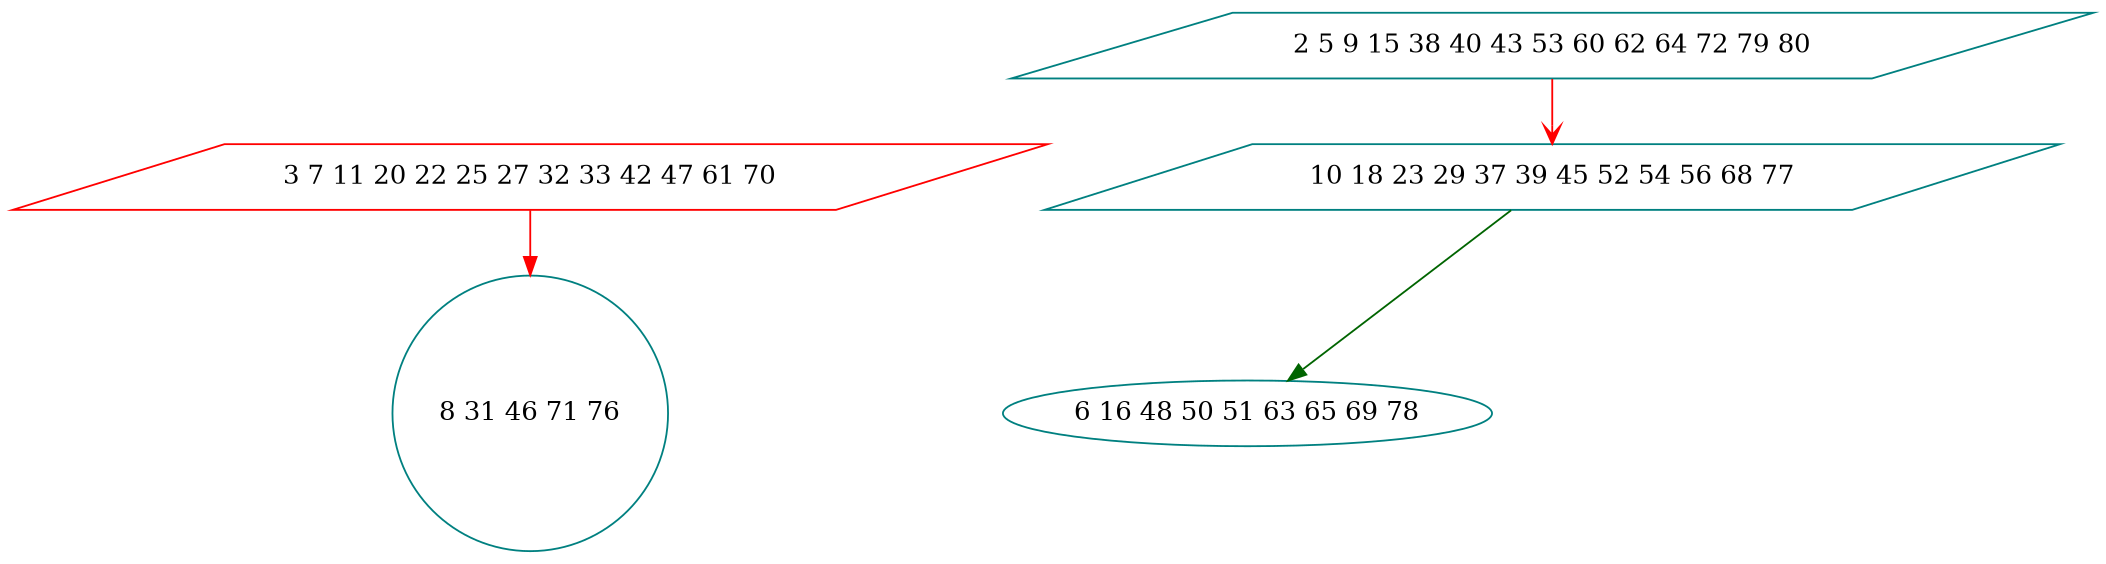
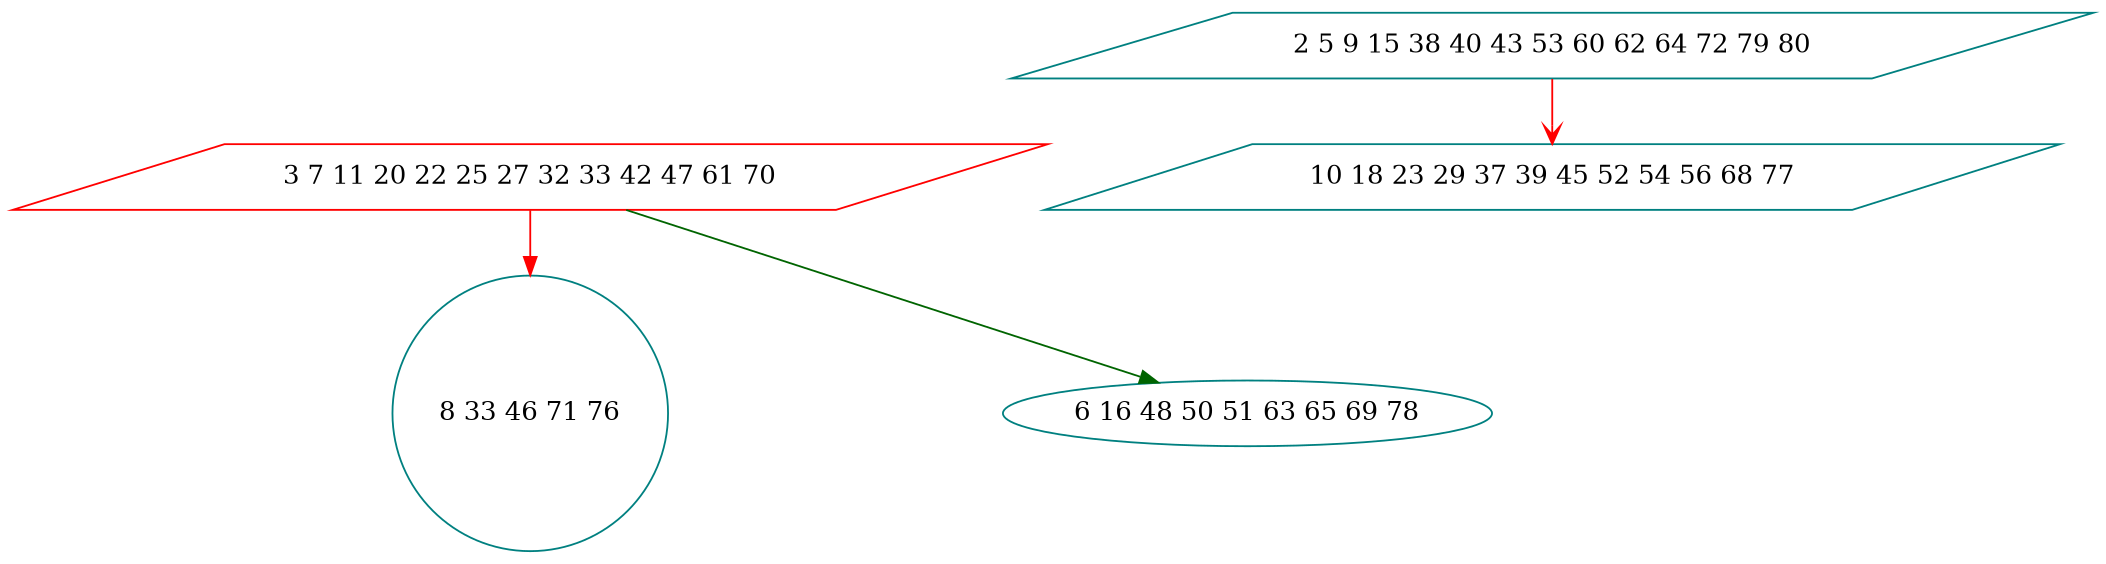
(1407, 290) -> (883, 293)
(530, 413) -> (530, 413)
